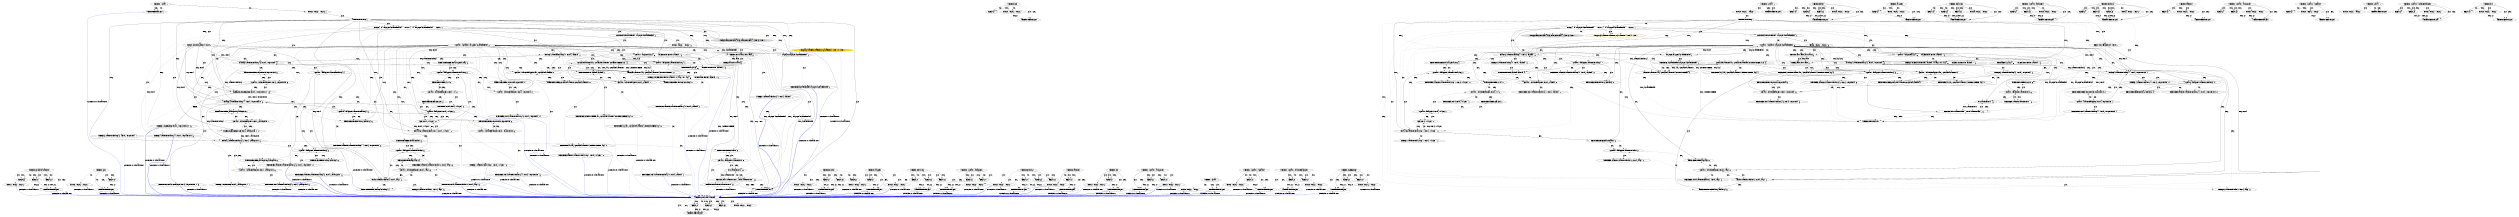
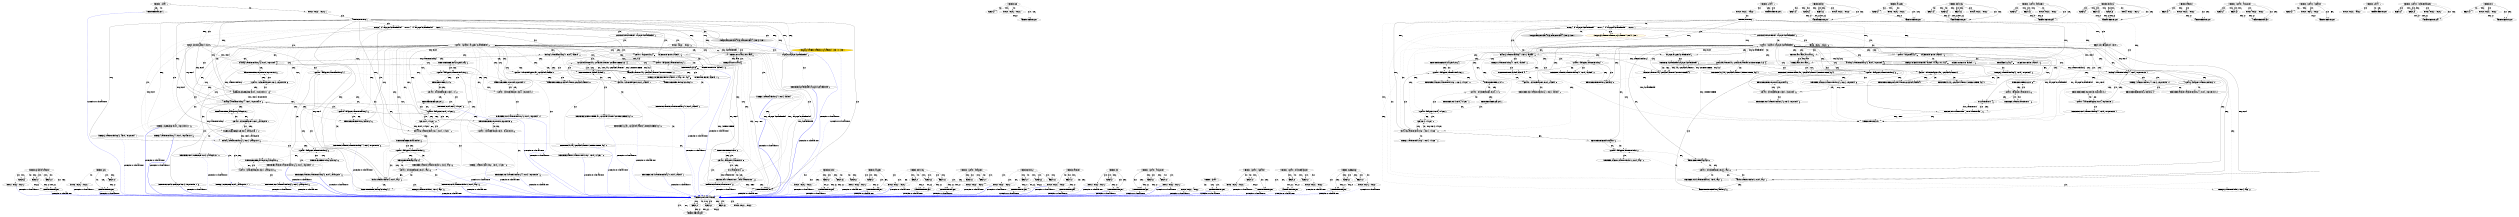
(195, 107) -> (195, 107)
none -> (199, 156)
